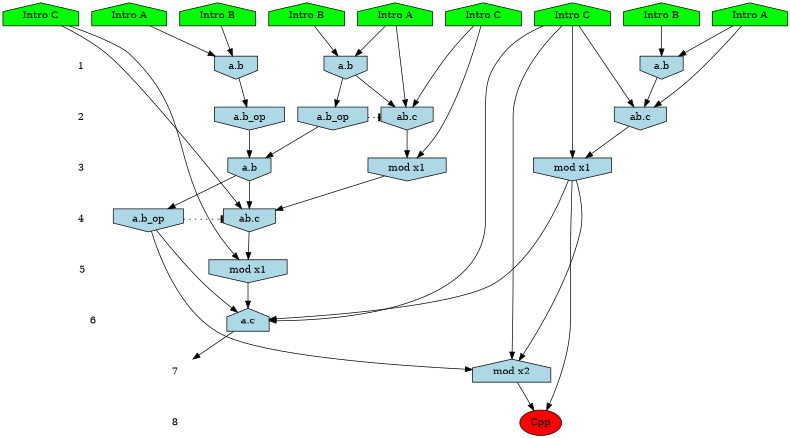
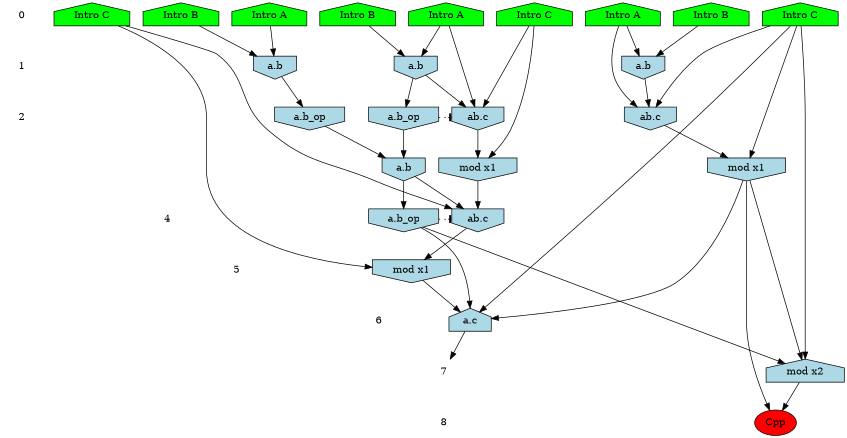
none -> (22, 16)
(81, 168) -> none
